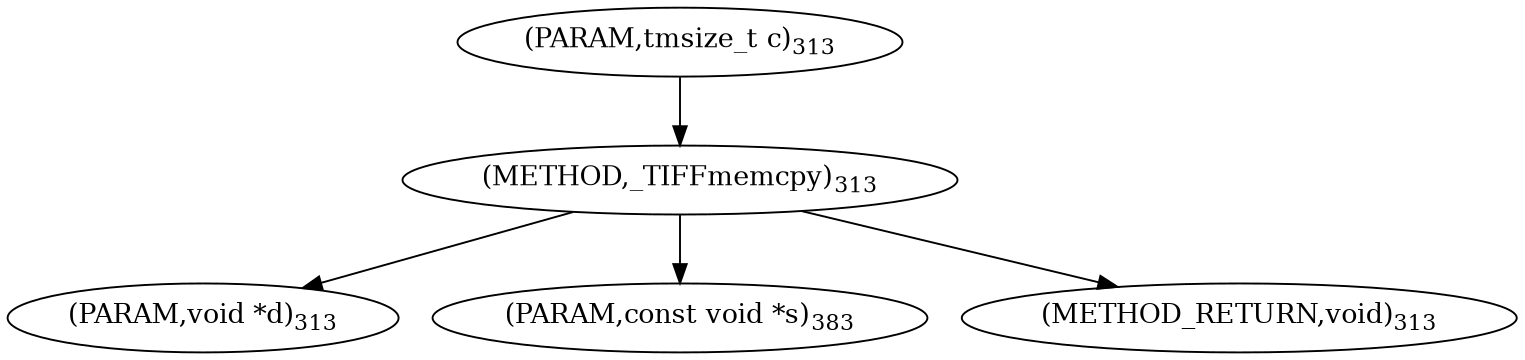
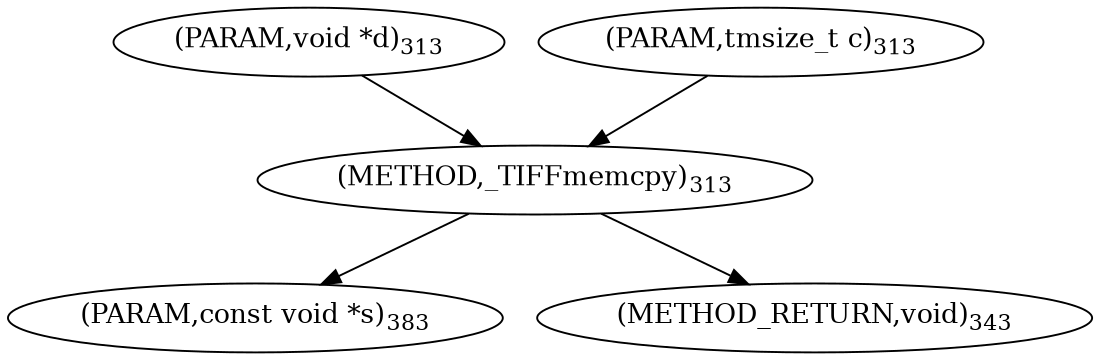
(447, 247) -> (413, 106)
(1415, 315) -> (991, 315)
